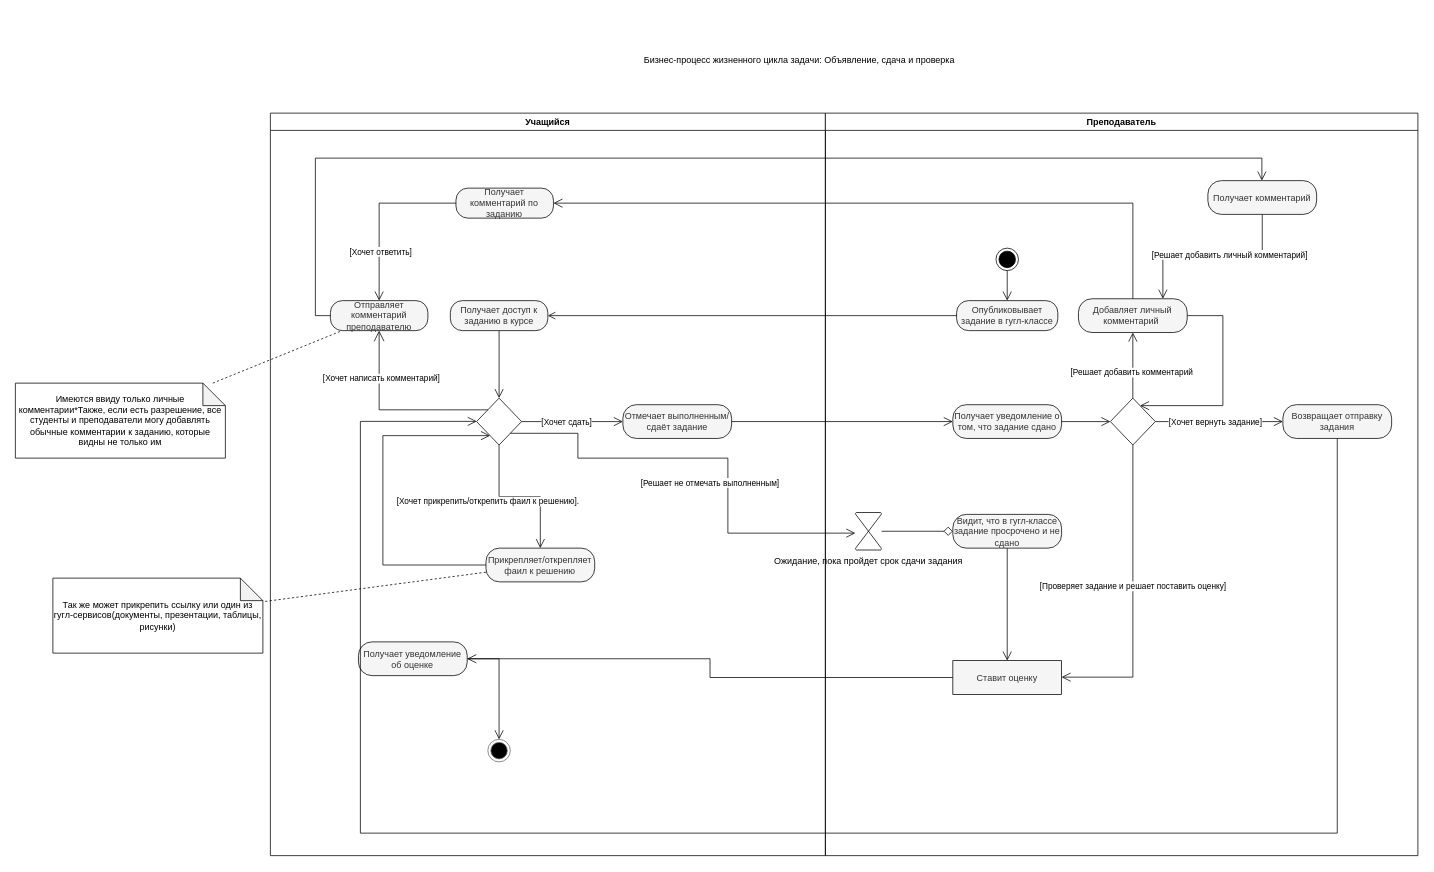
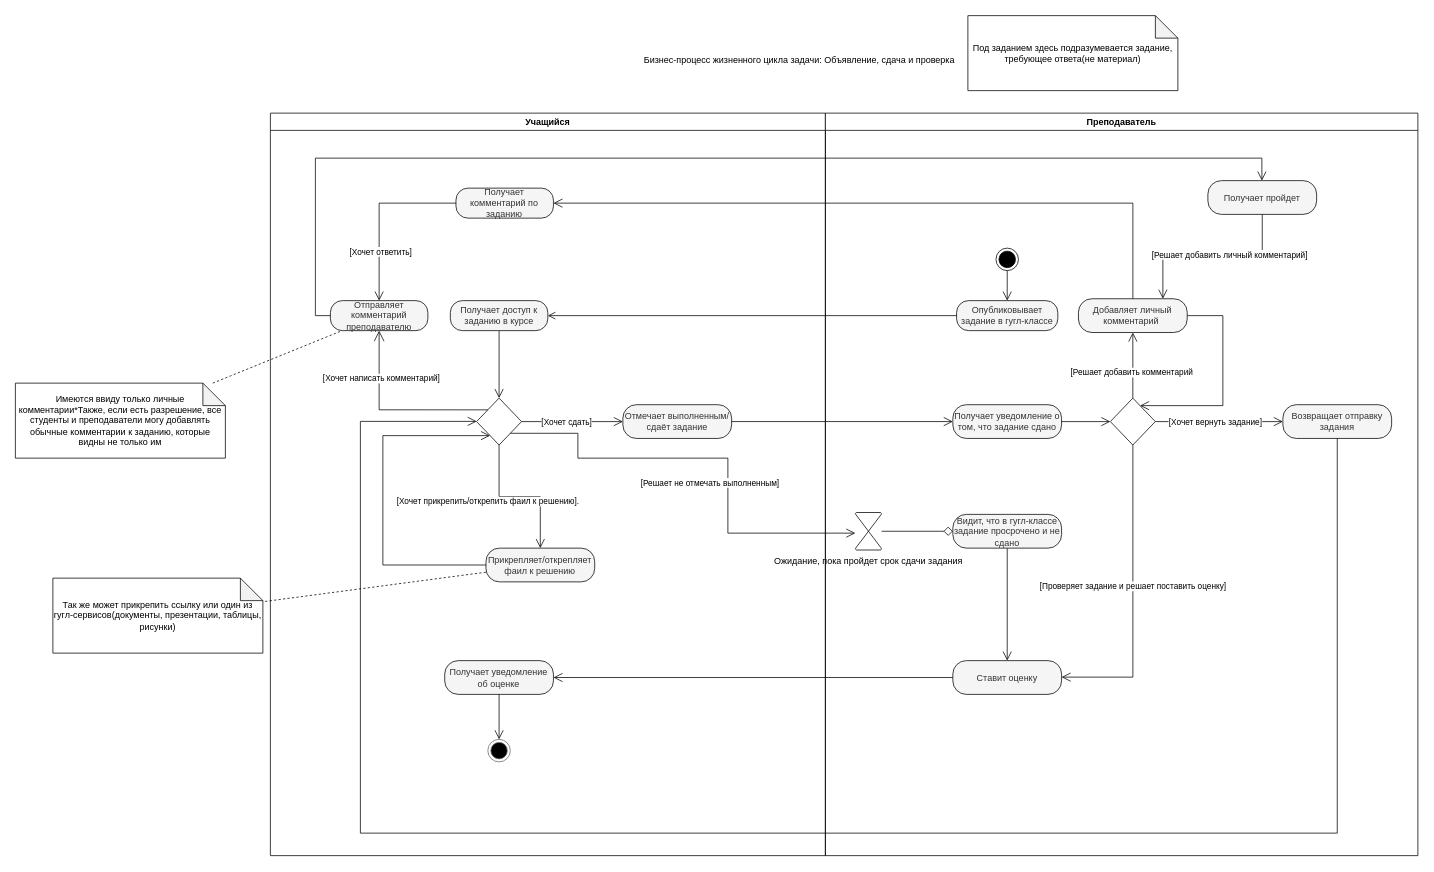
none -> (1073, 53)
(1262, 198) -> (1262, 198)
(413, 659) -> (499, 677)
(1007, 677) -> (1007, 677)
